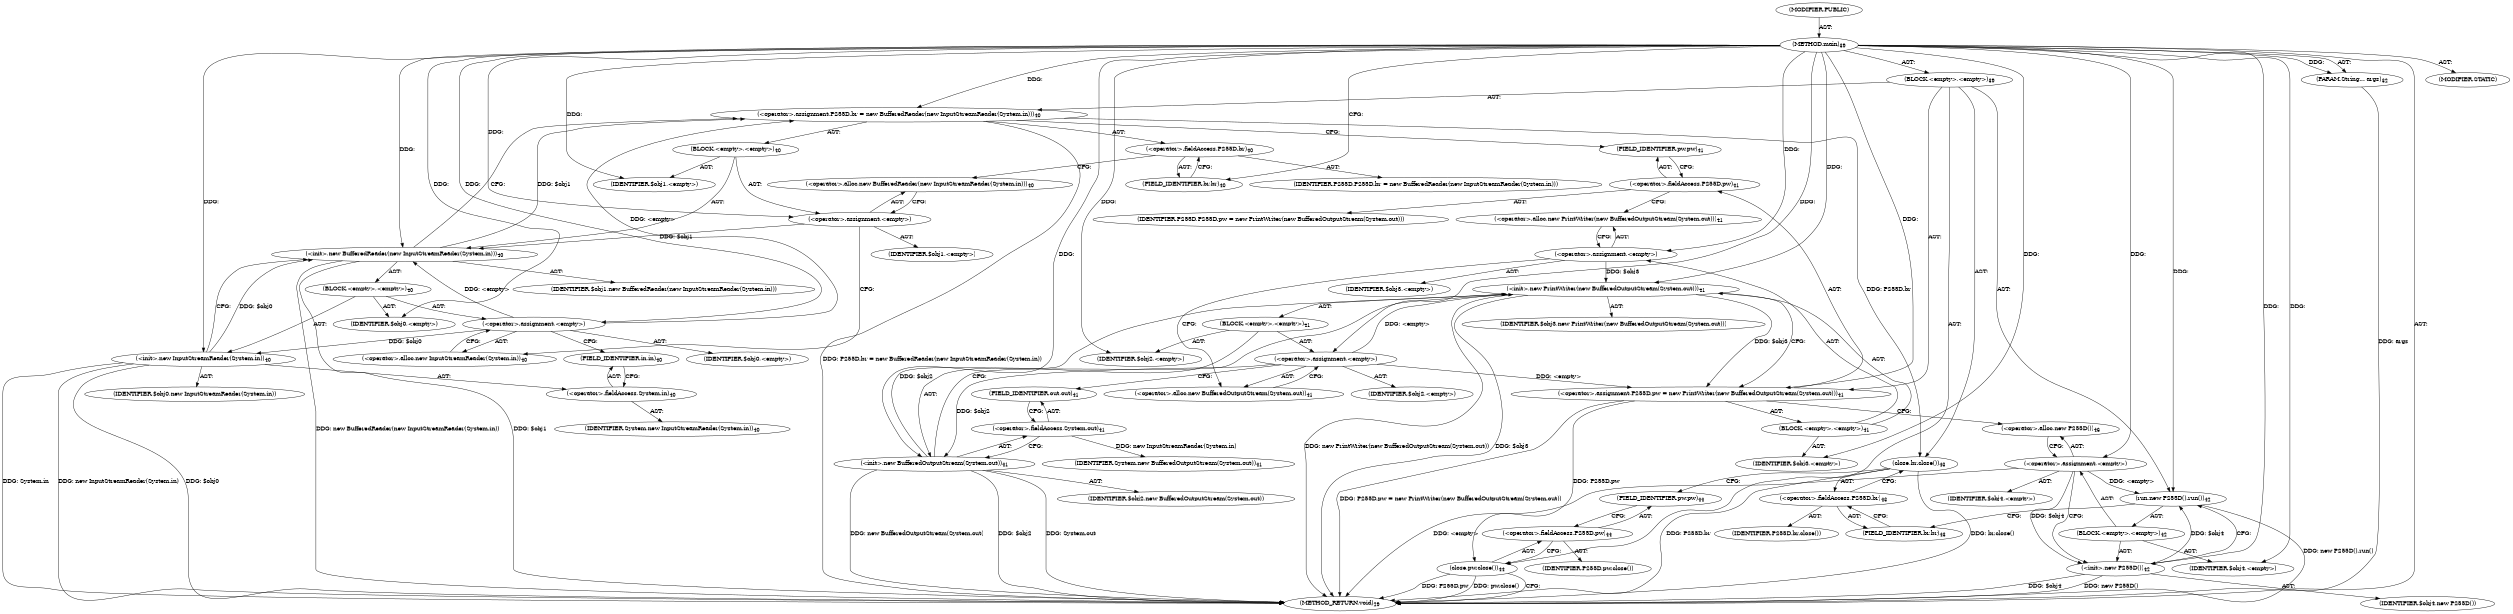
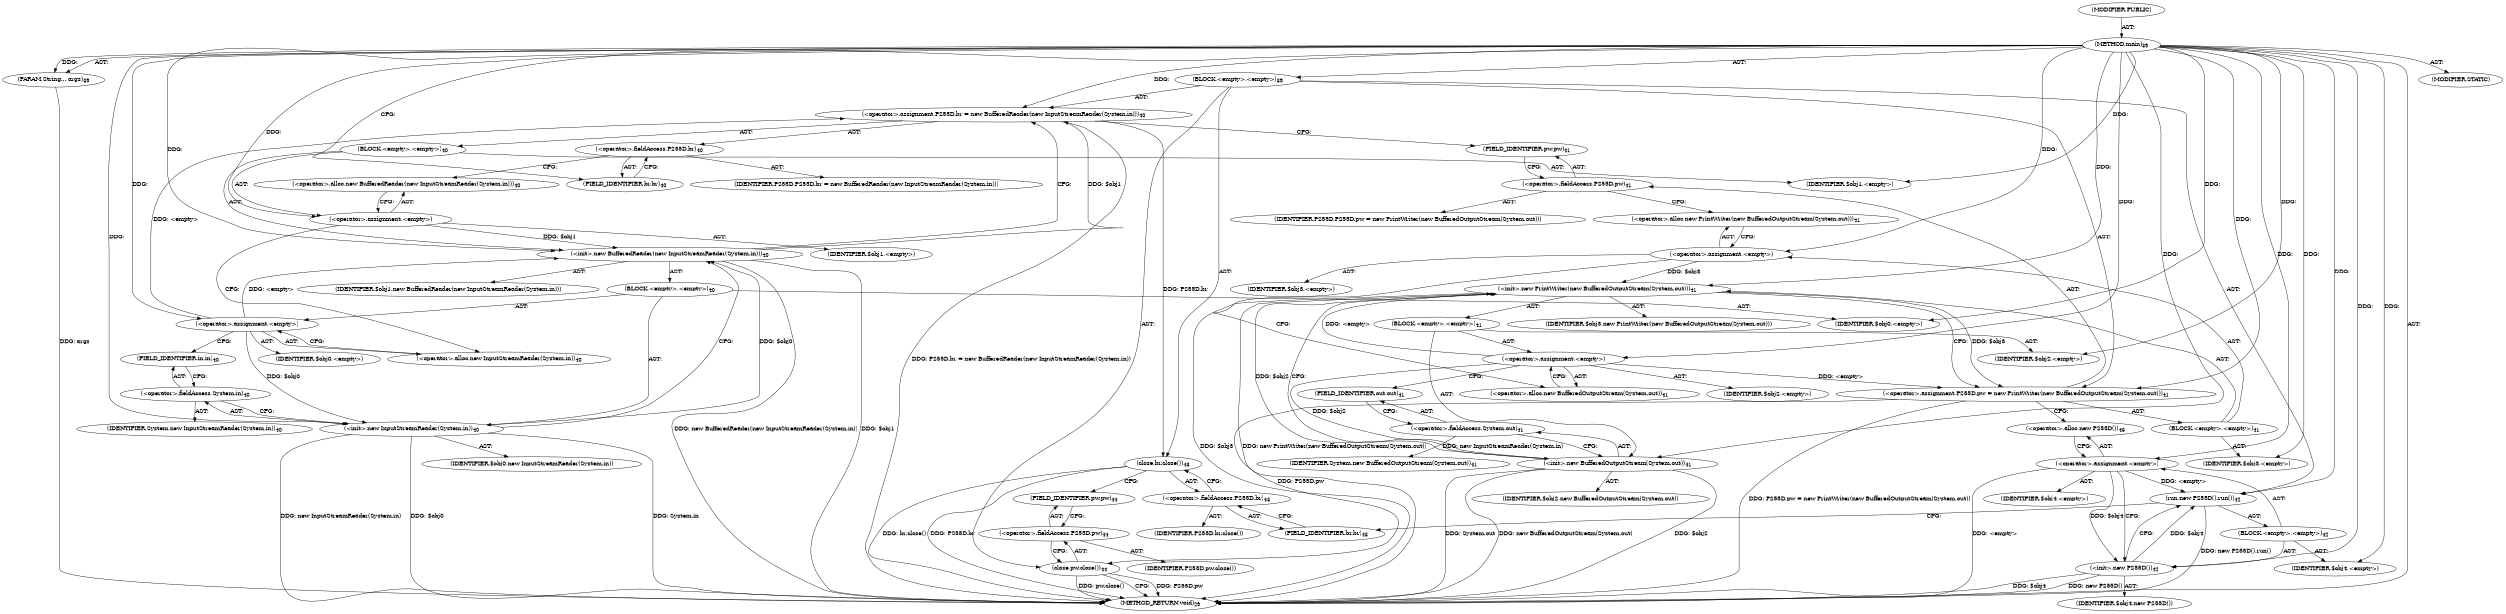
(2385, 79) -> (86, 79)
none -> (260, 415)
